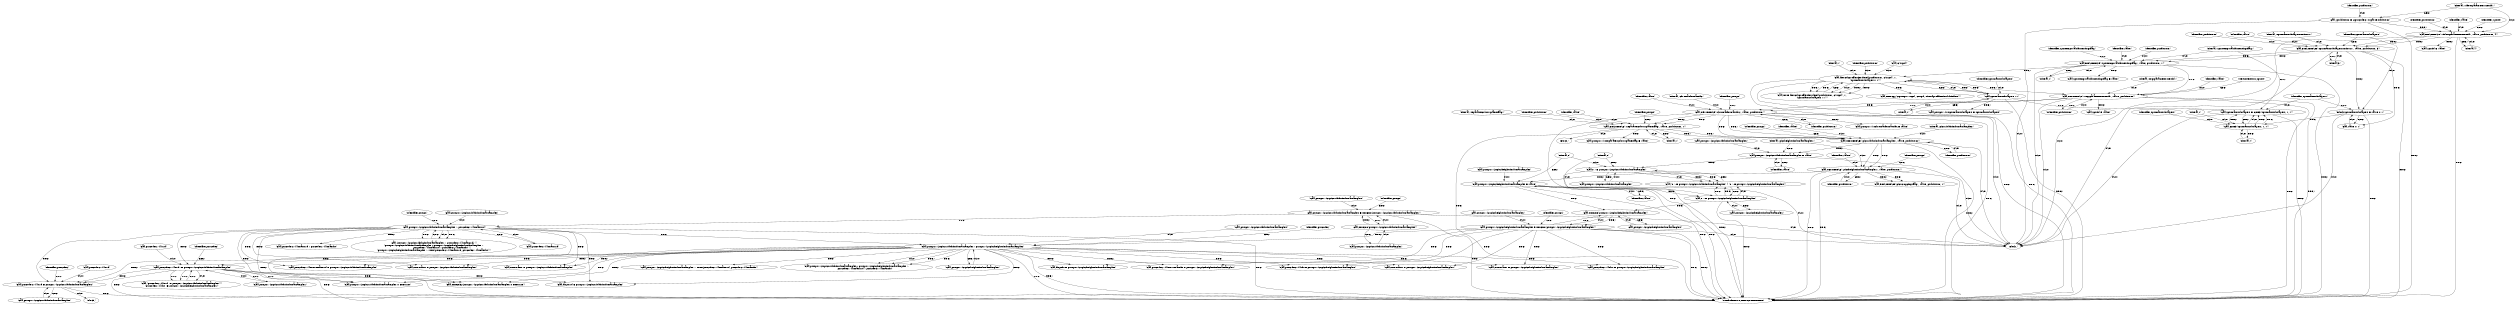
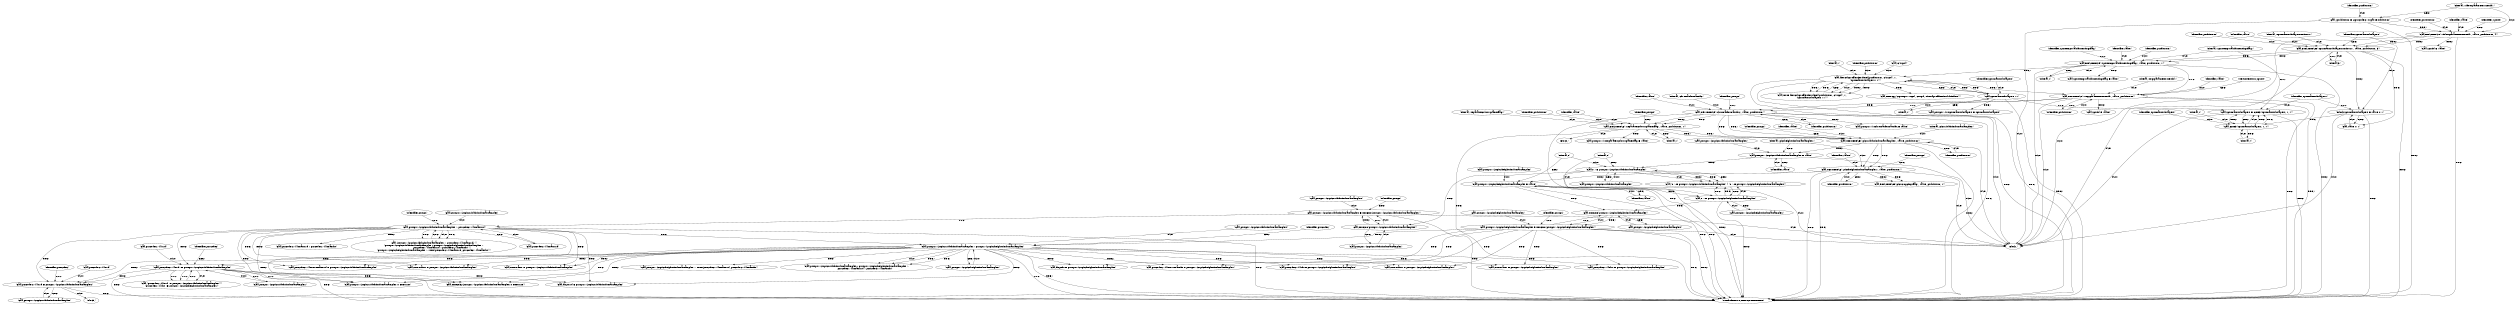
(2471, 49) -> none
none -> (1484, 176)
